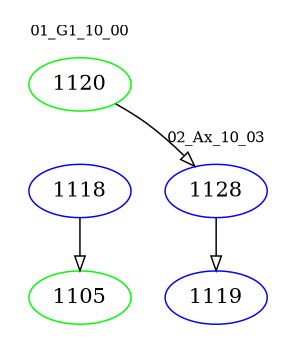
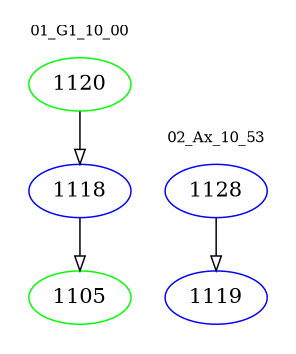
(163, 136) -> (80, 130)
(216, 138) -> (216, 138)
